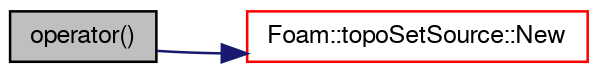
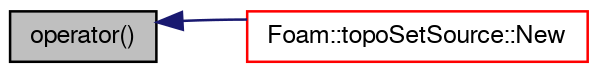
(189, 53) -> (215, 20)
